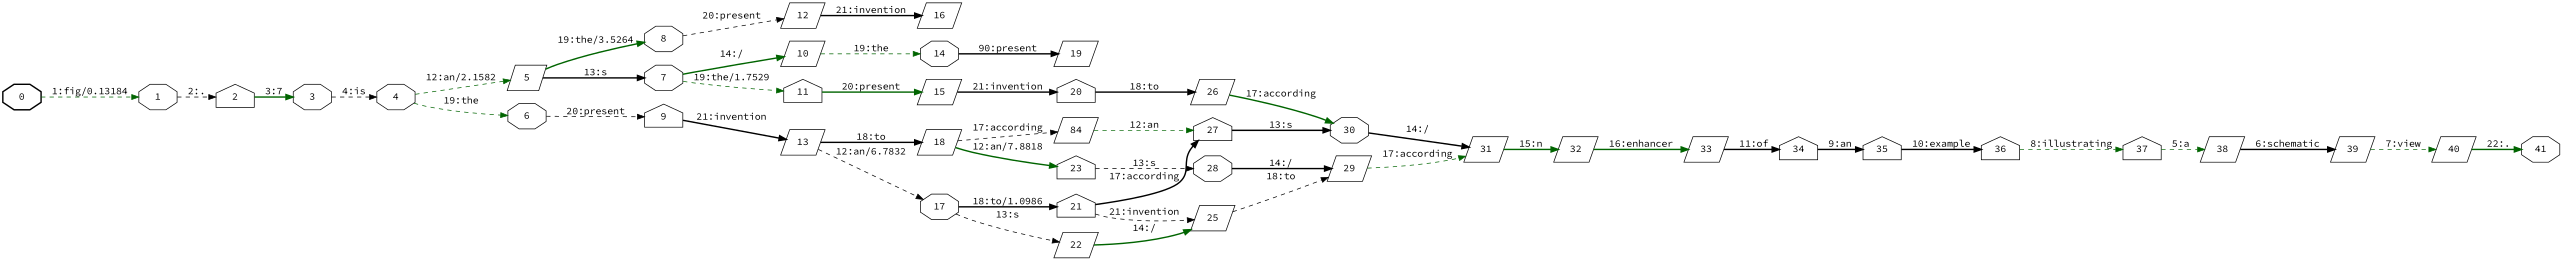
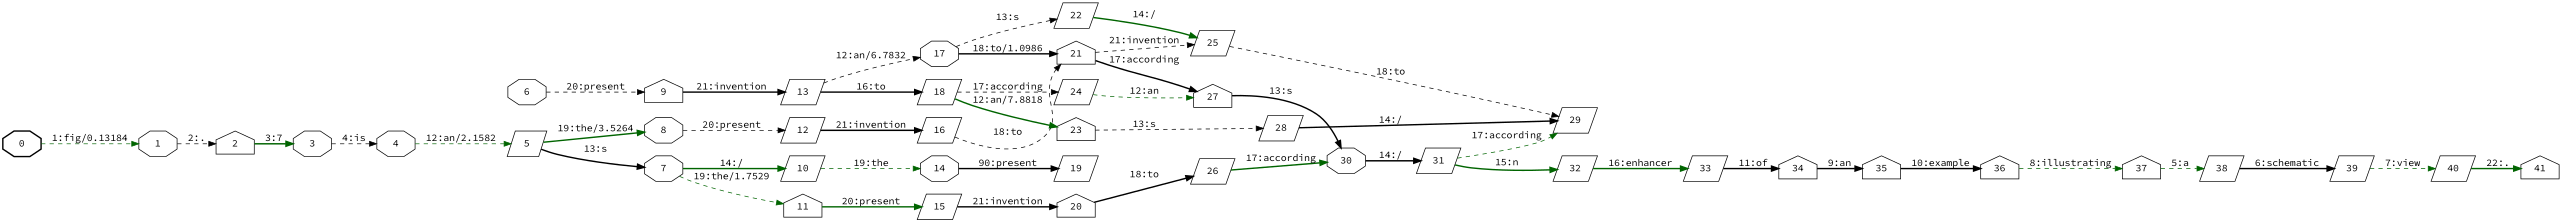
(457, 111) -> none
(1076, 130) -> (1076, 92)
(871, 137) -> (871, 87)
none -> (1035, 143)
(2541, 149) -> (2540, 169)
(1413, 165) -> (1505, 150)
(1213, 169) -> (1281, 128)
